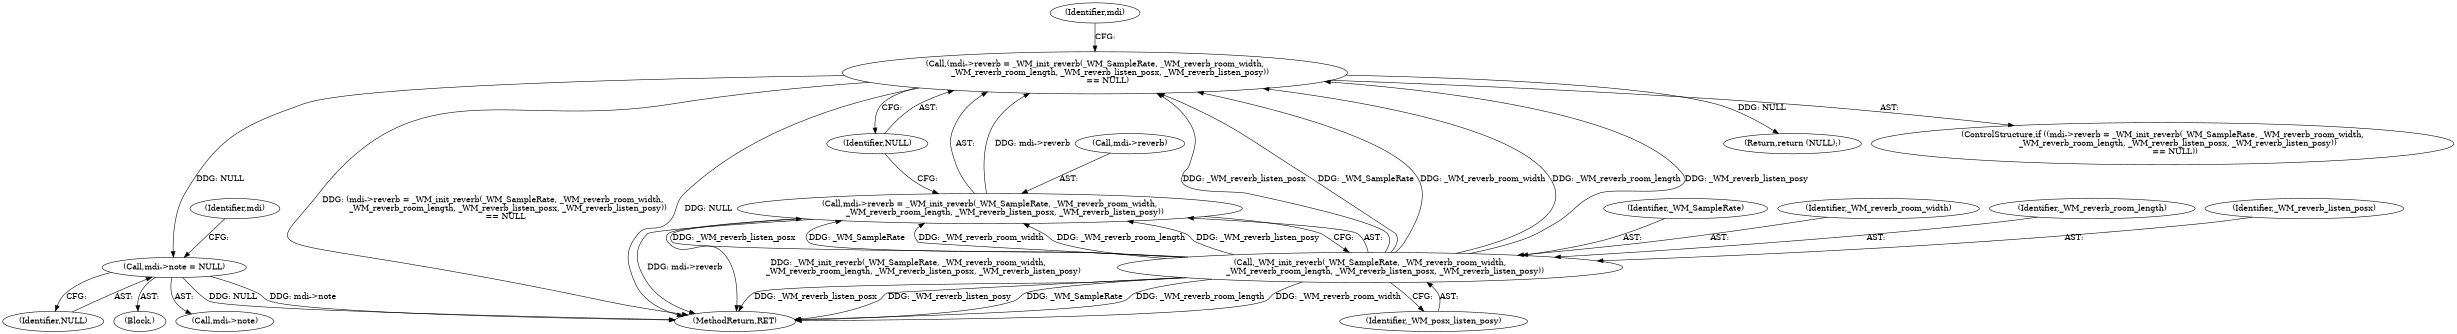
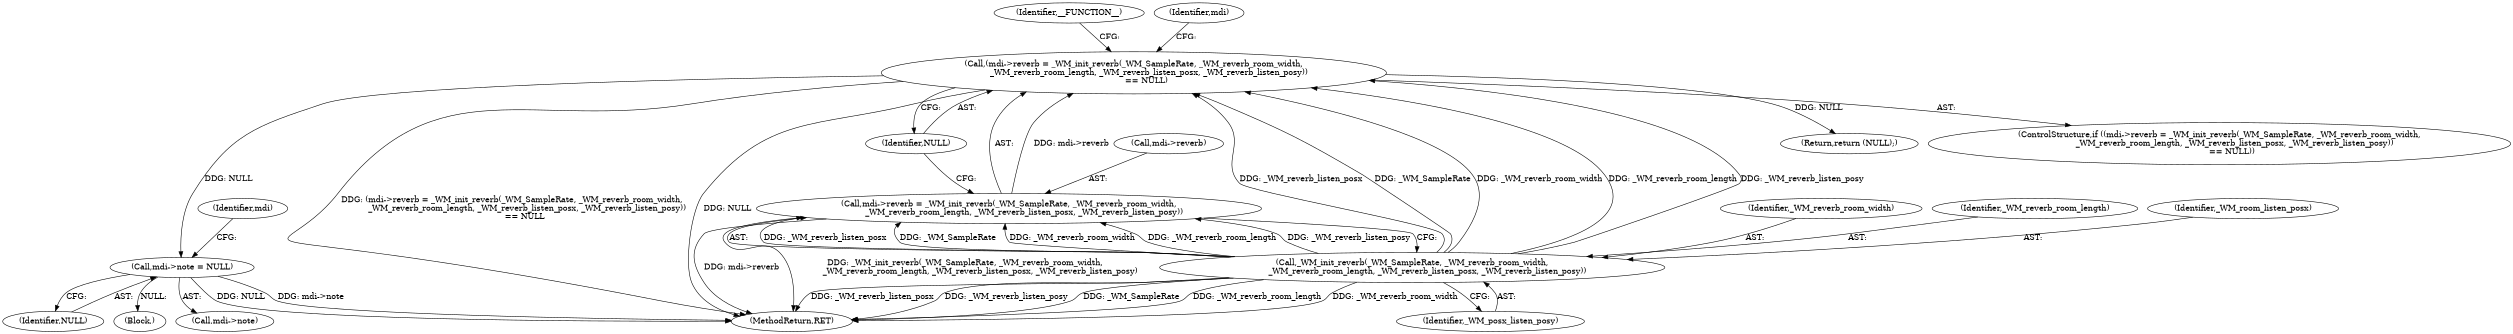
none -> (1069, 13)
(1686, 209) -> none
(2304, 209) -> (2243, 209)
(151, 297) -> (155, 297)
